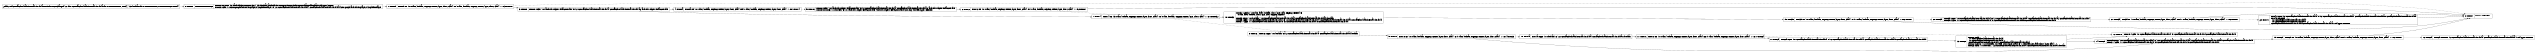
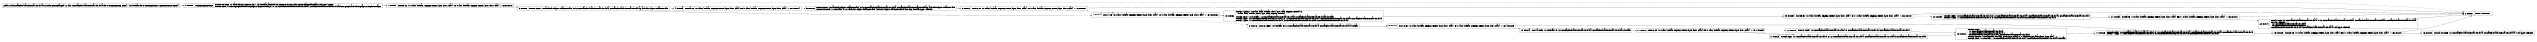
(2278, 18) -> (2278, 22)
(2096, 38) -> (1933, 32)
